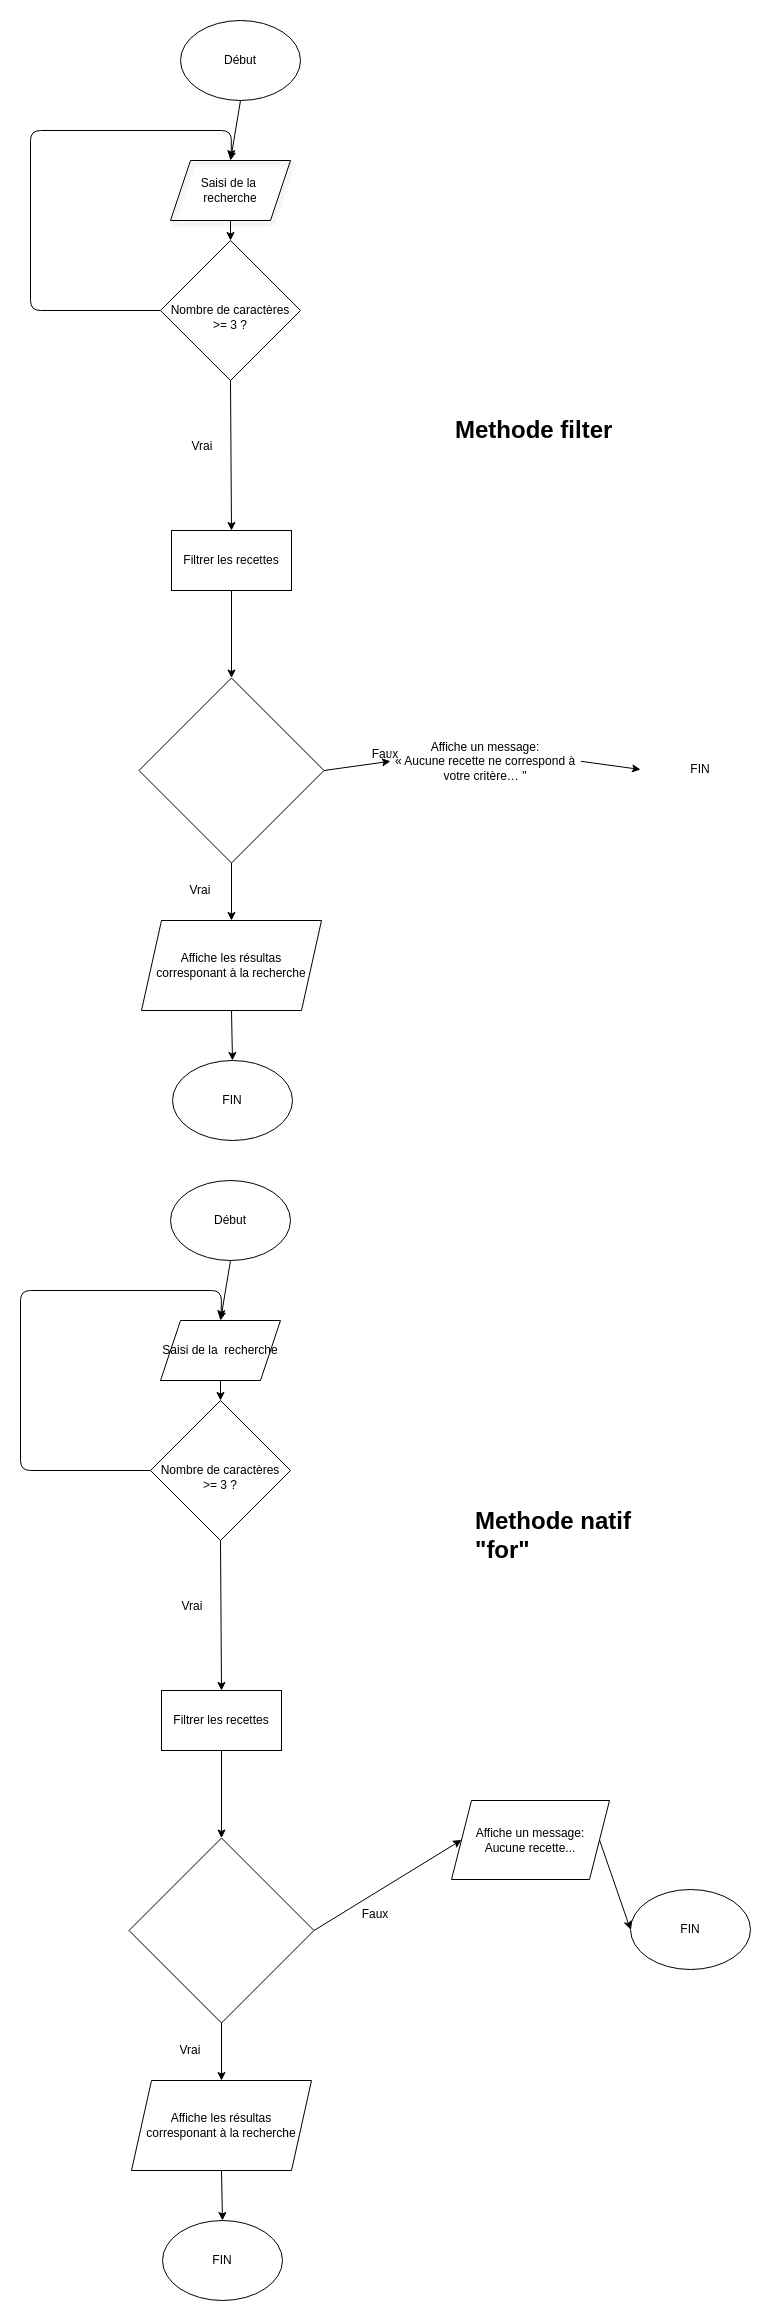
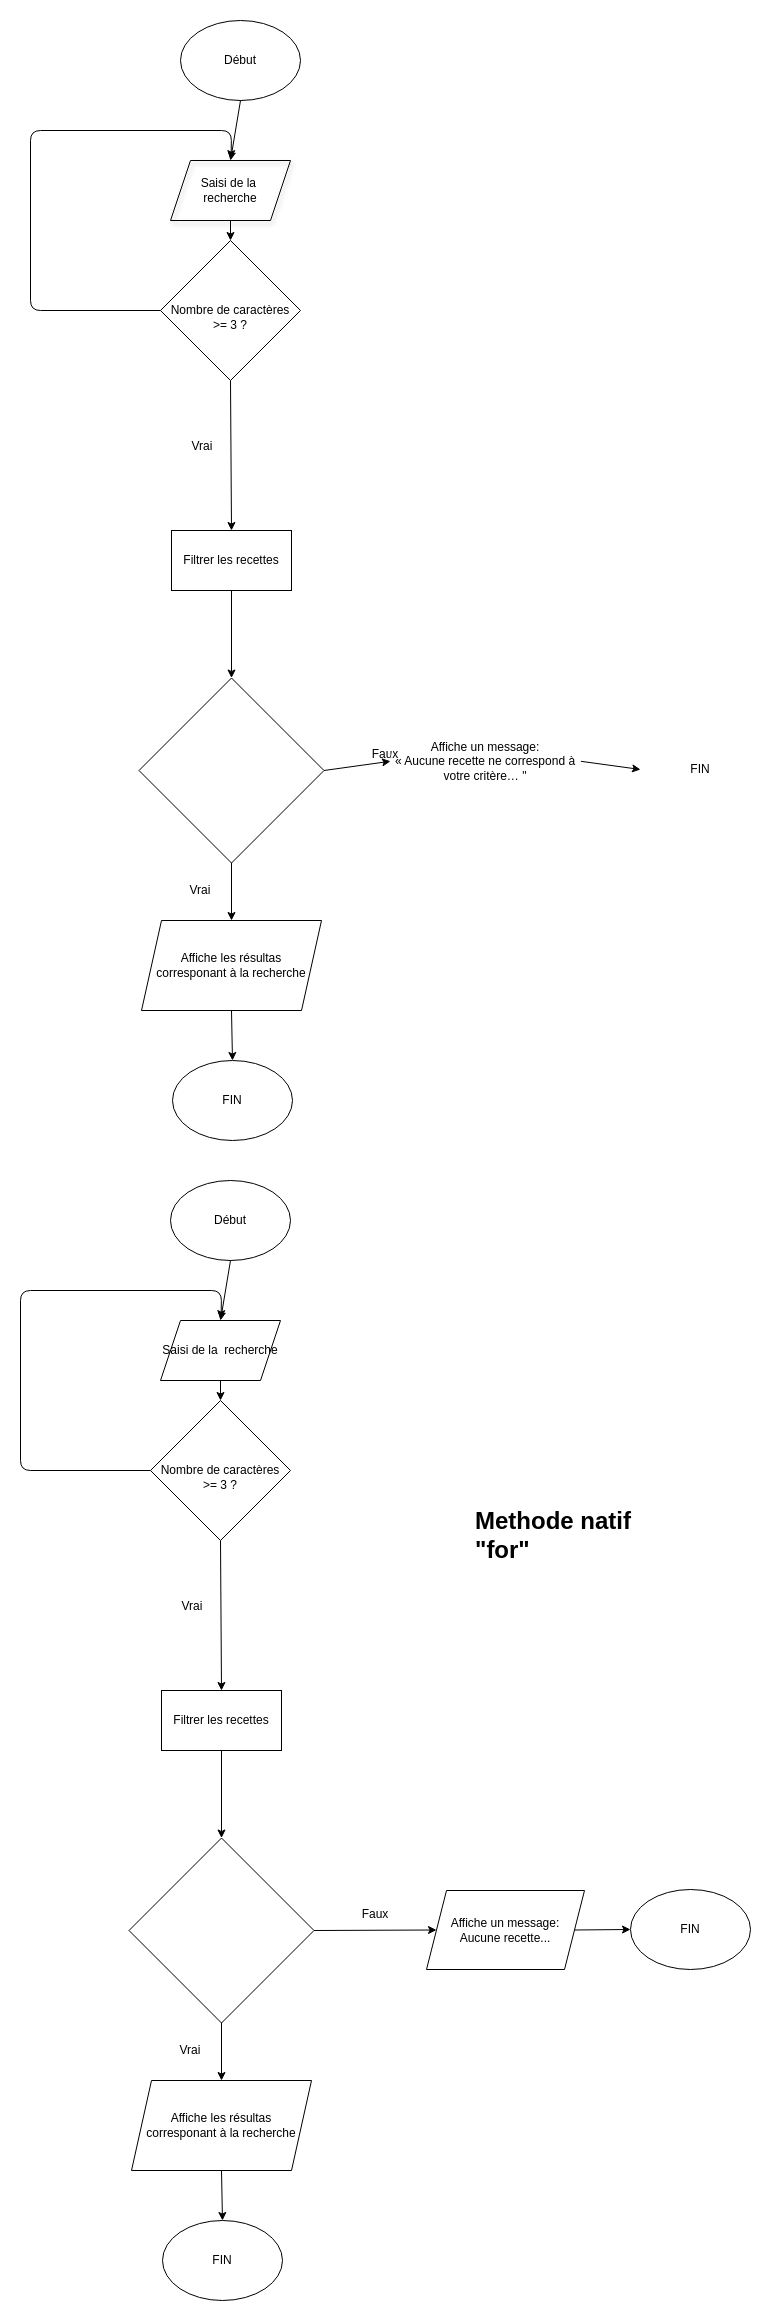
(546, 471) -> none
(531, 1840) -> (506, 1930)
